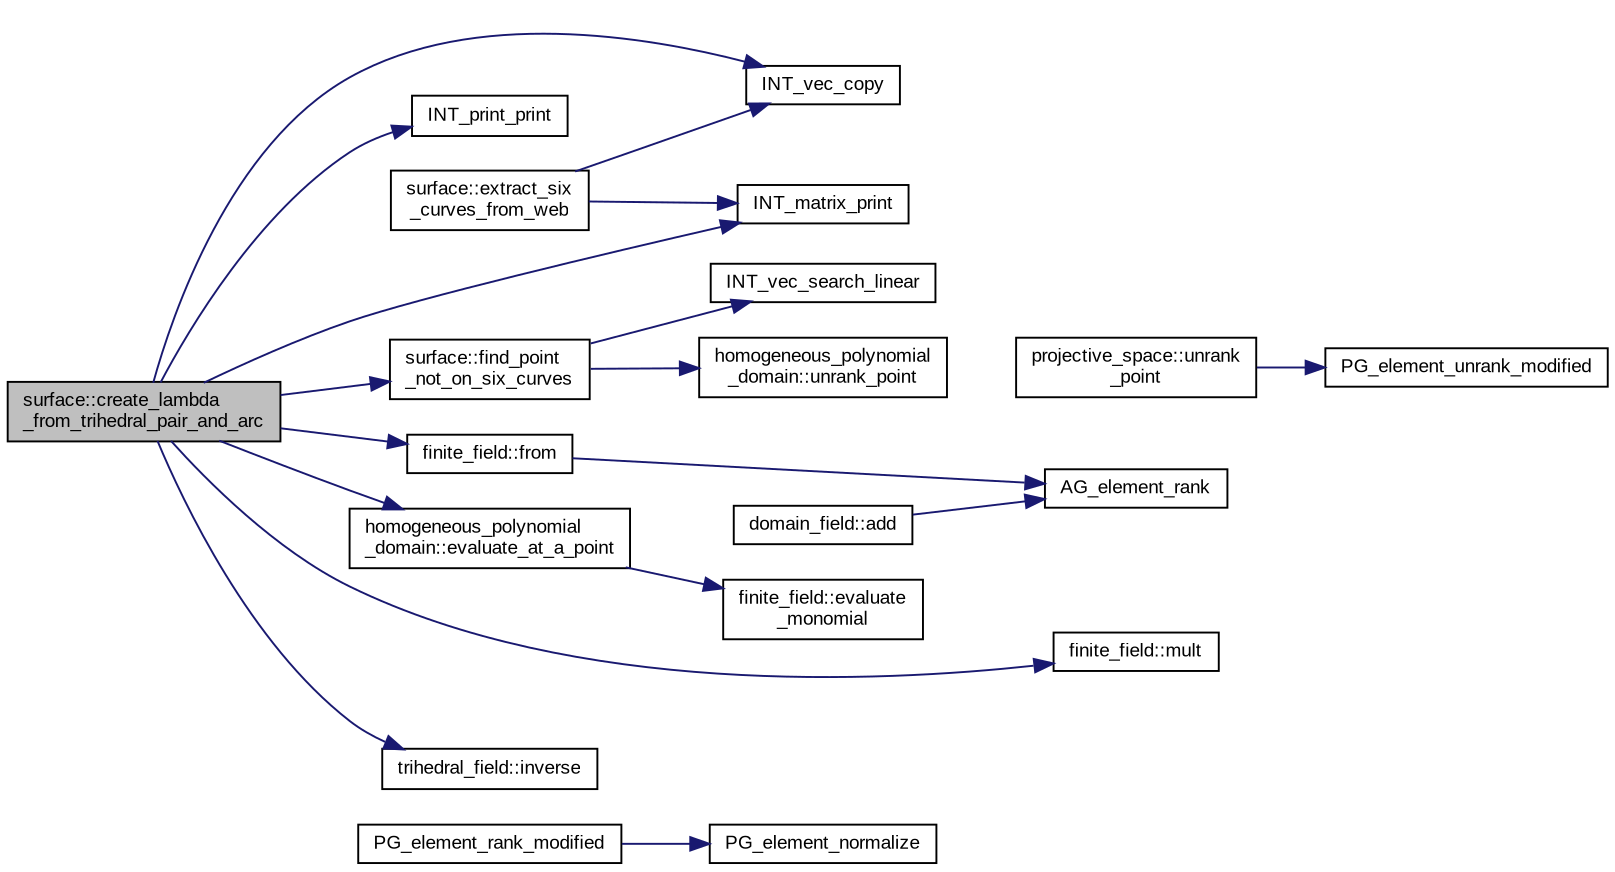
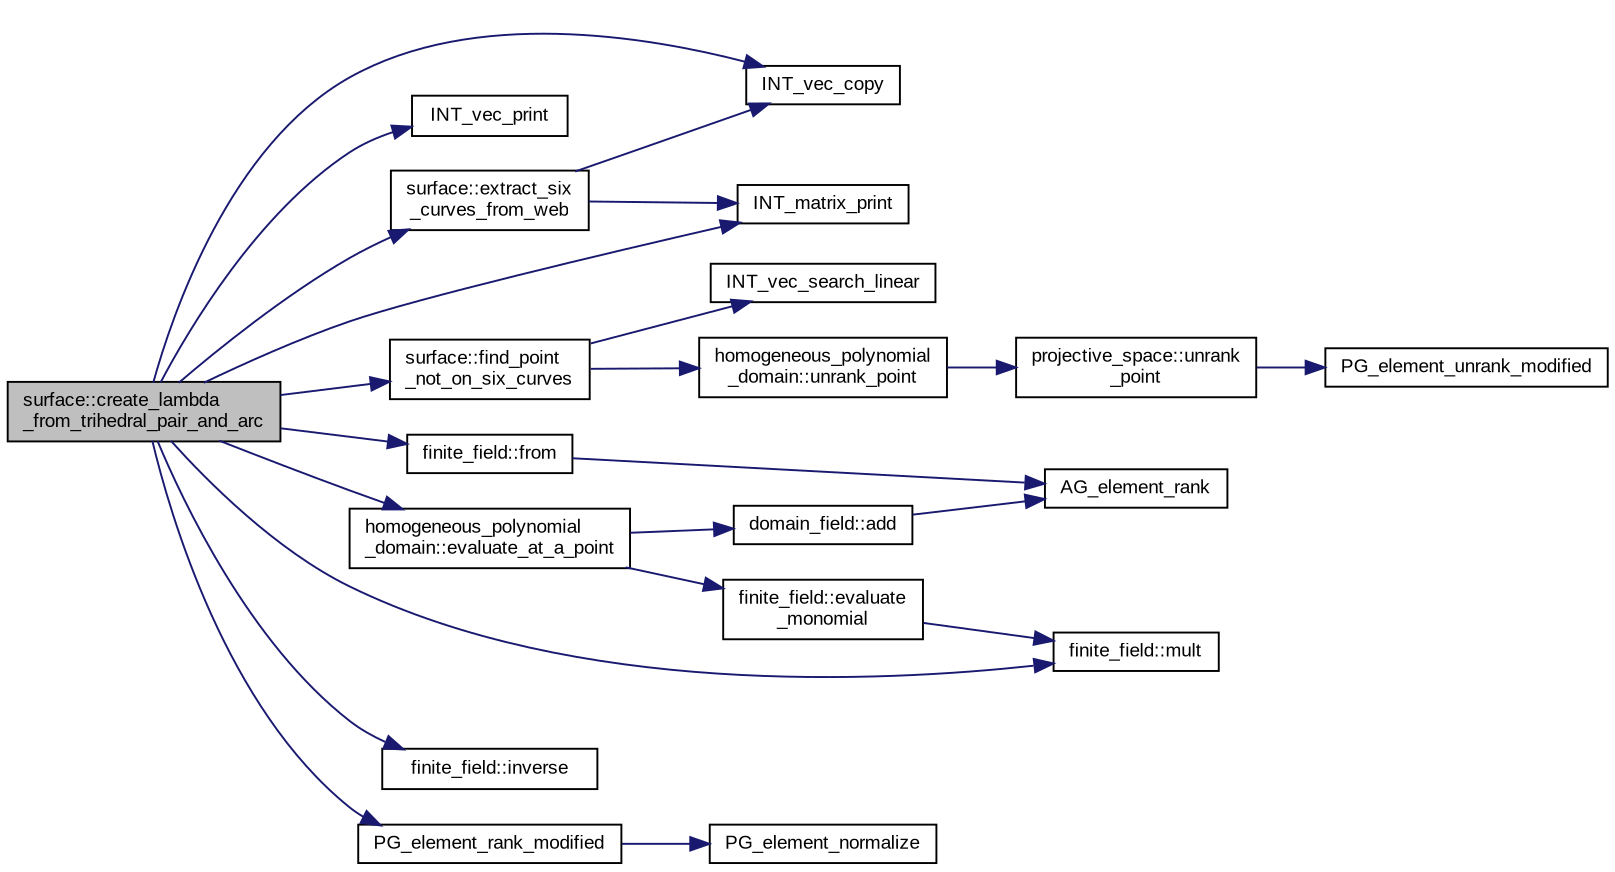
(490, 116) -> (490, 116)
none -> (280, 303)
none -> (972, 367)
none -> (672, 531)
none -> (979, 631)
none -> (227, 647)
(490, 769) -> (490, 769)
